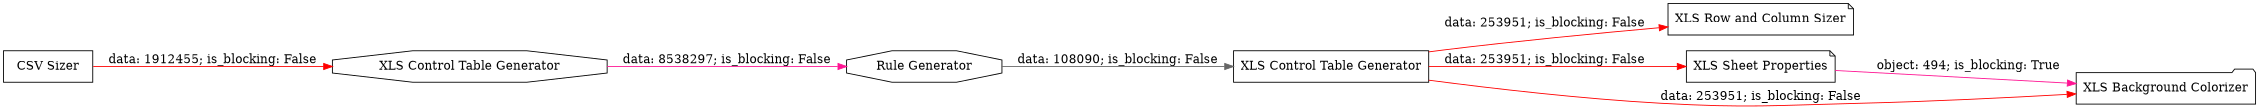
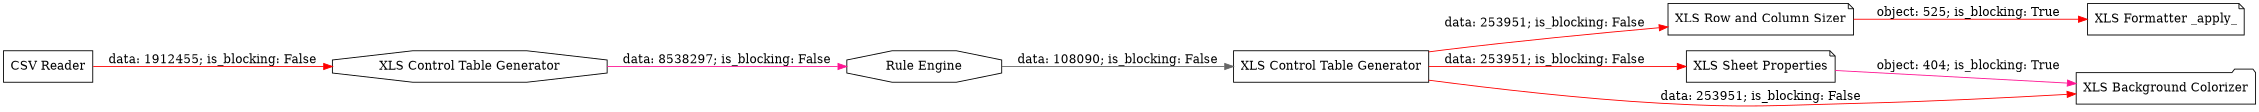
none -> (2166, 19)
(48, 66) -> (48, 66)
(924, 66) -> (924, 66)
(1969, 66) -> (1969, 66)
